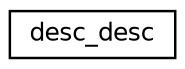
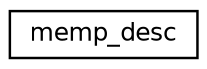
(93, 35) -> (104, 35)
